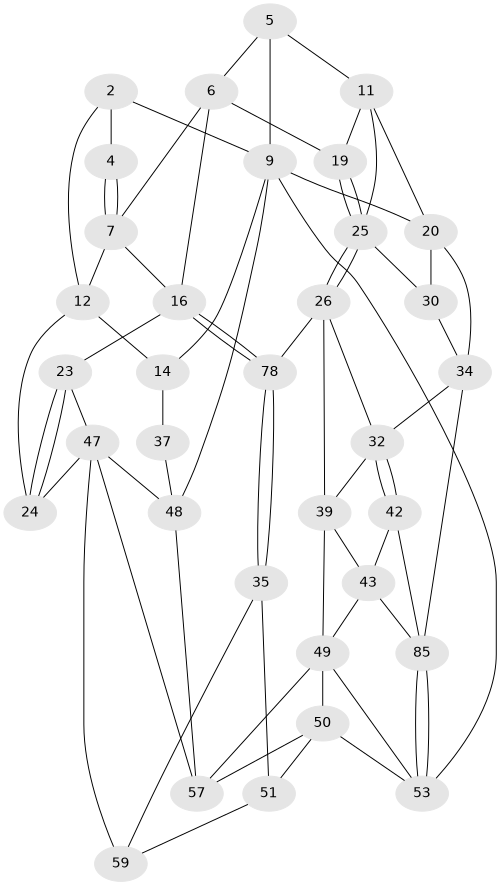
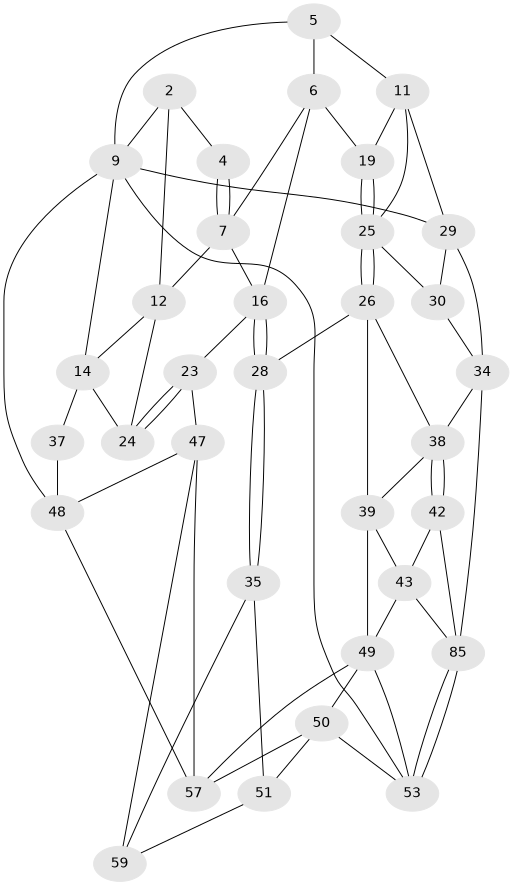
(431, 232) -> (449, 232)
(270, 372) -> (260, 372)
(377, 443) -> (438, 443)
(61, 478) -> (105, 408)
